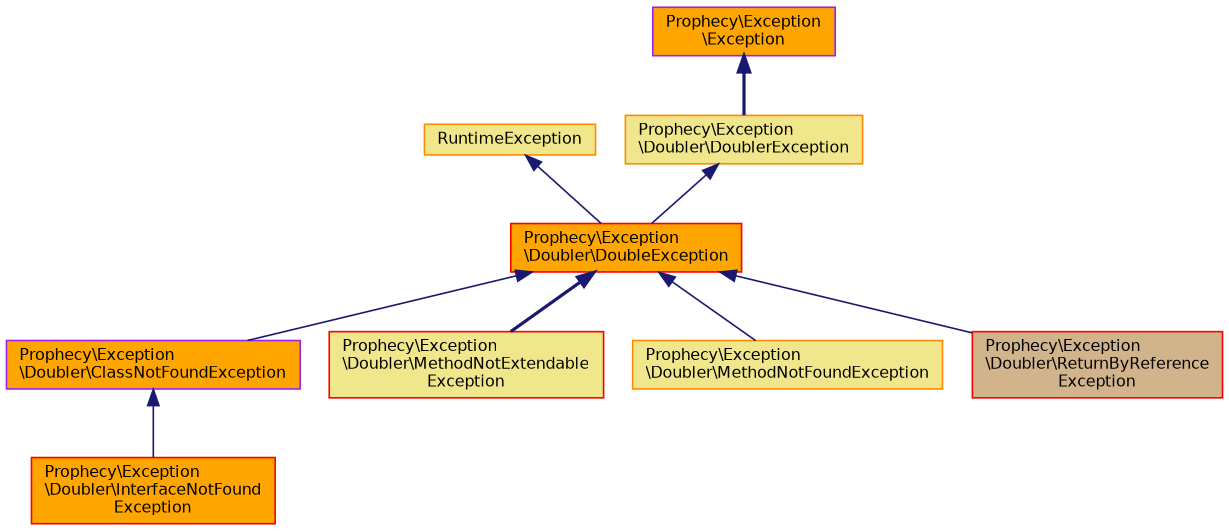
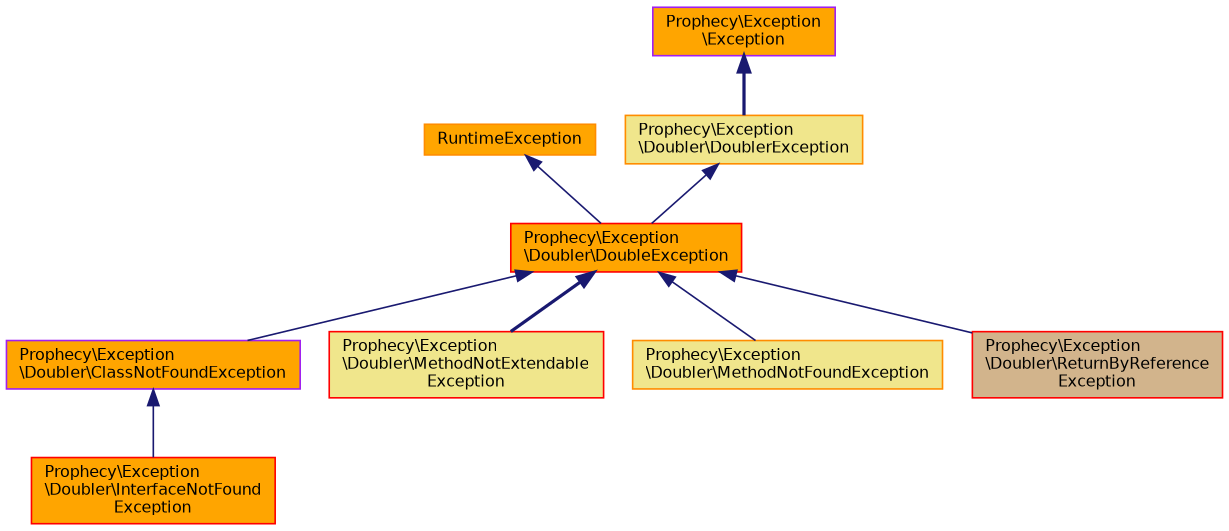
(510, 140) -> (510, 140)
